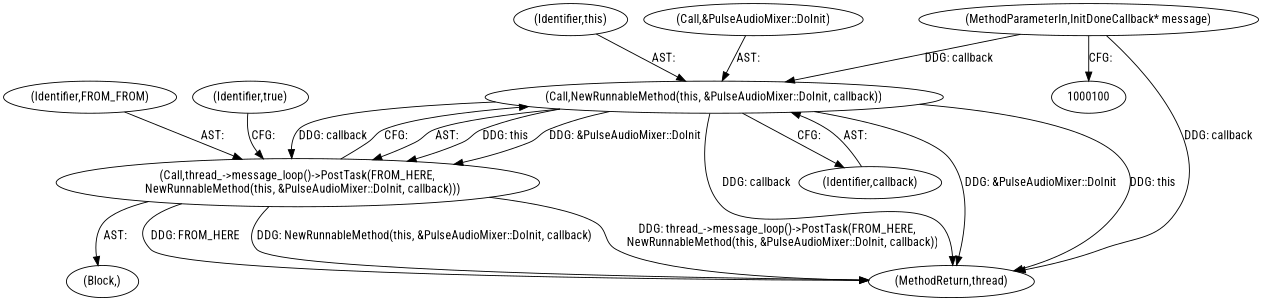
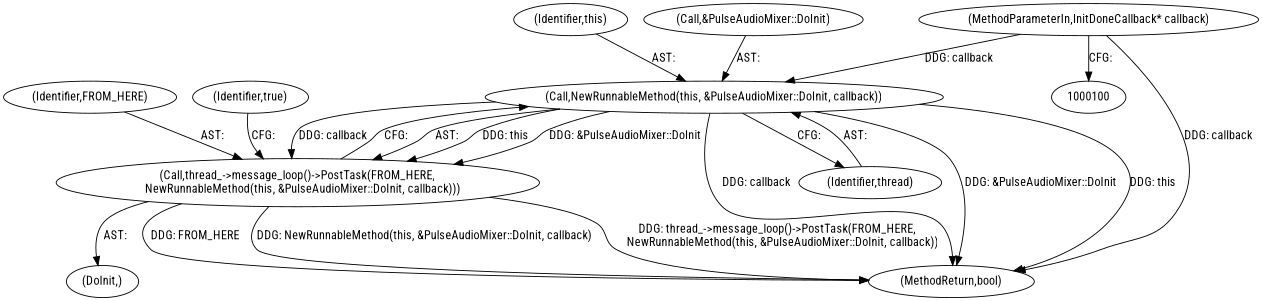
(1089, 20) -> (1089, 20)
(90, 97) -> (90, 97)
(870, 183) -> (870, 183)
(103, 282) -> (103, 282)
(951, 282) -> (951, 282)
